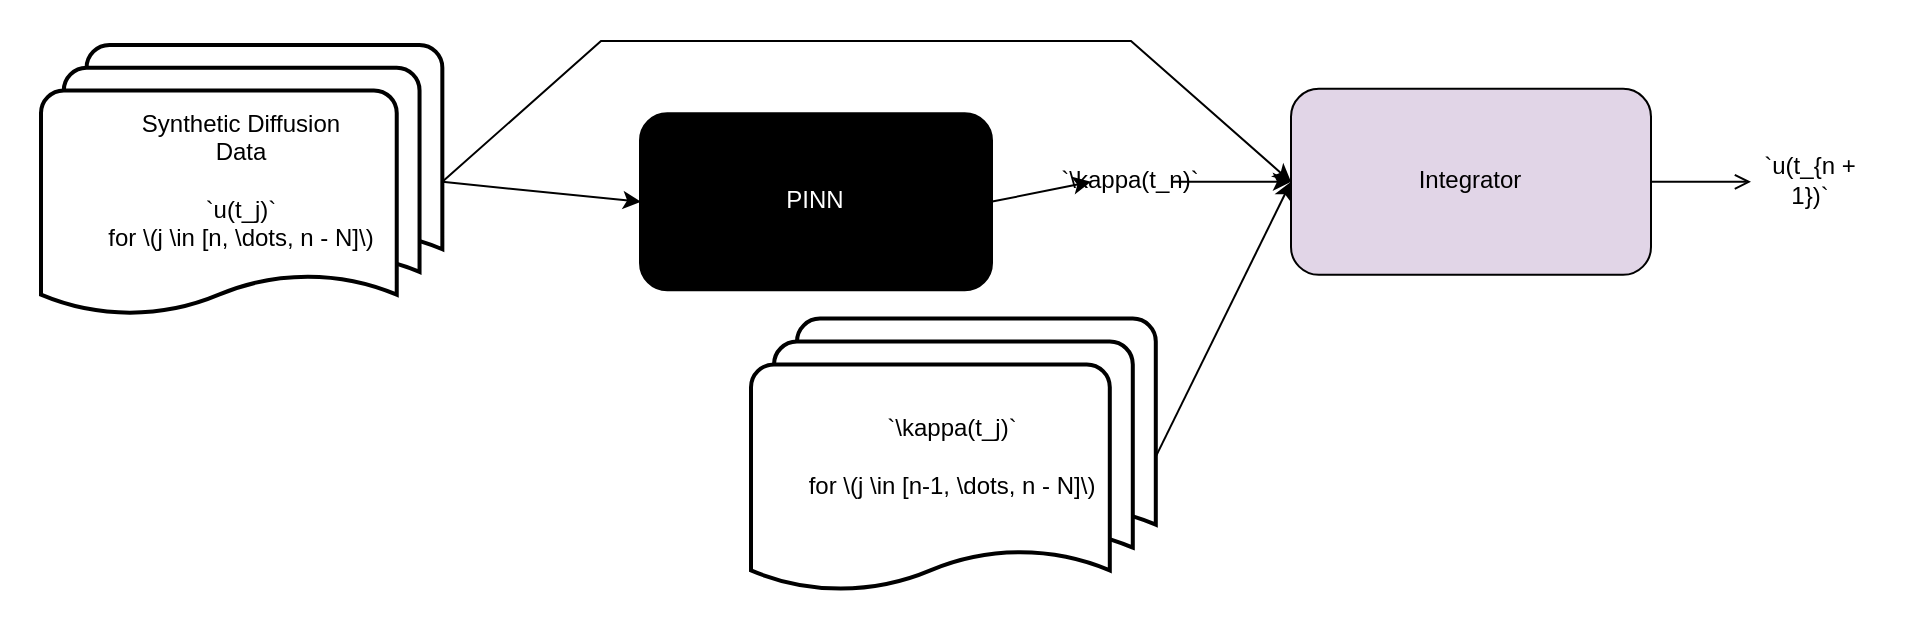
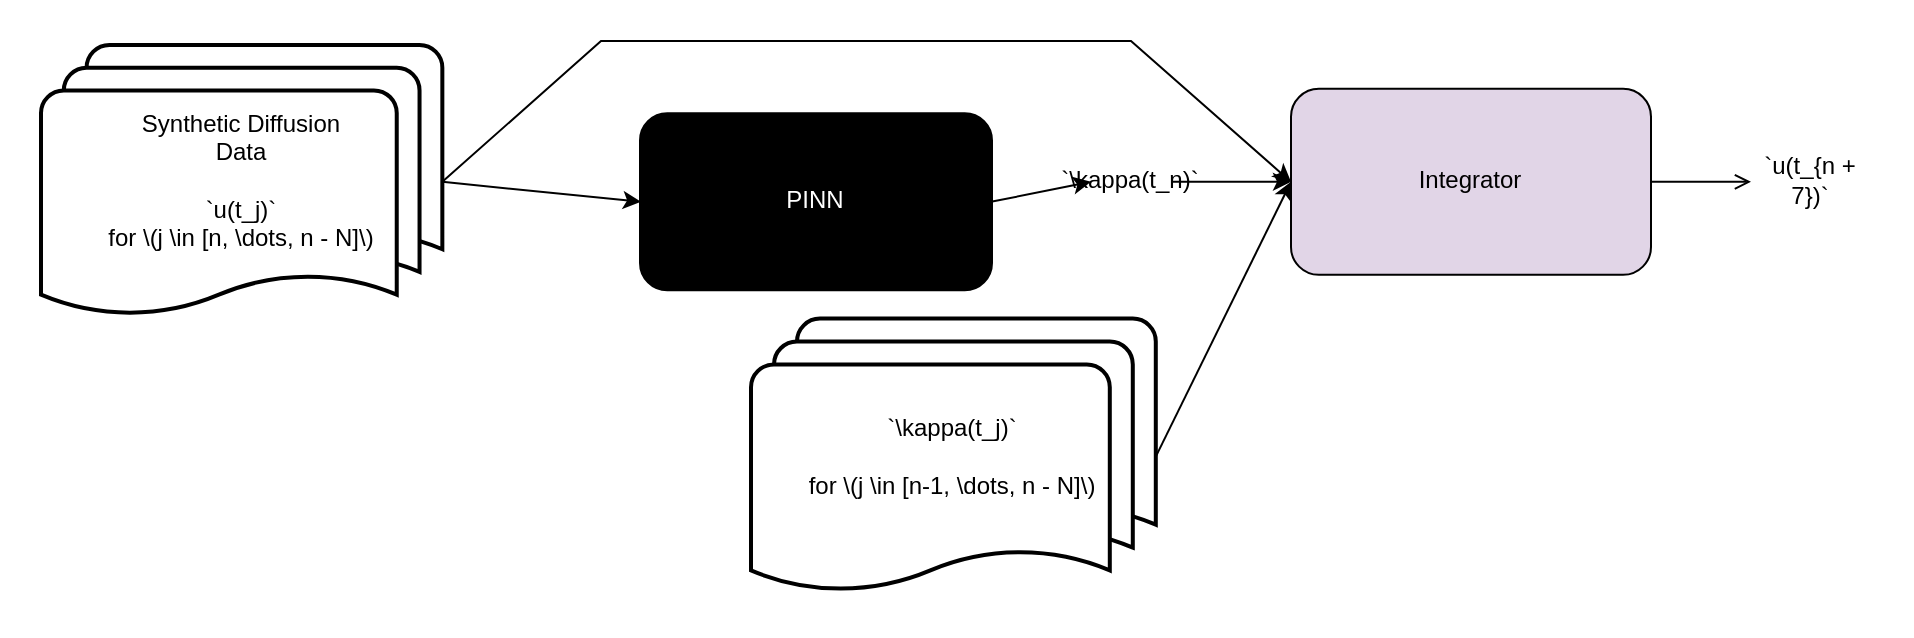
(1811, 181) -> (1811, 181)
